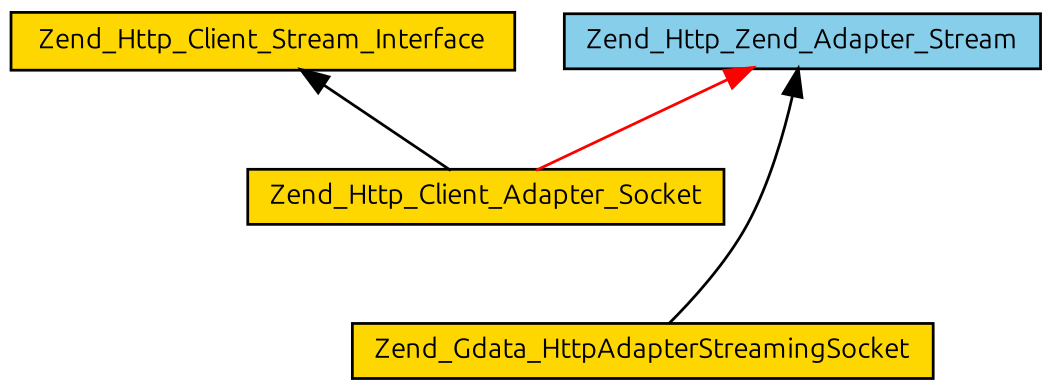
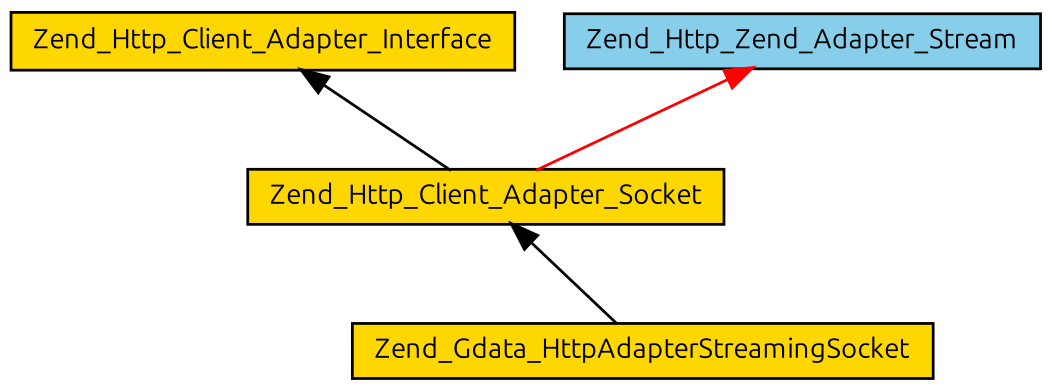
(263, 41) -> (263, 41)
(749, 220) -> (574, 283)
